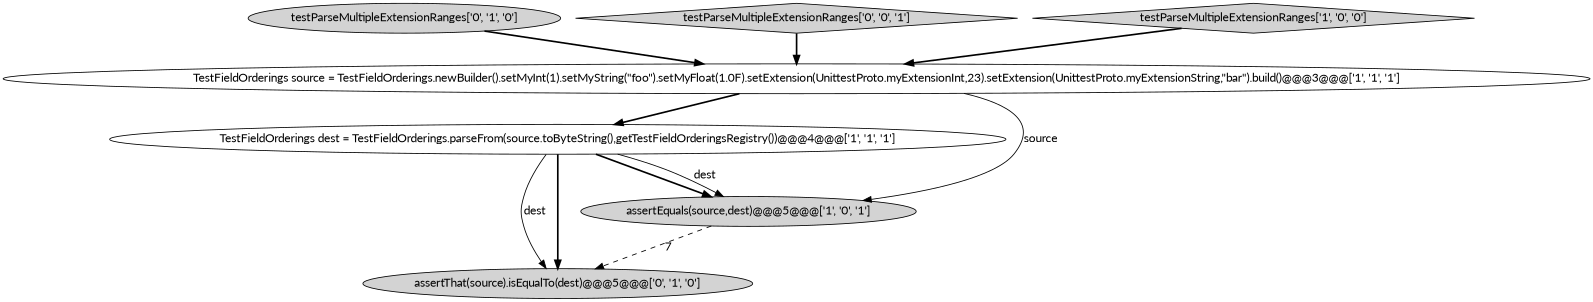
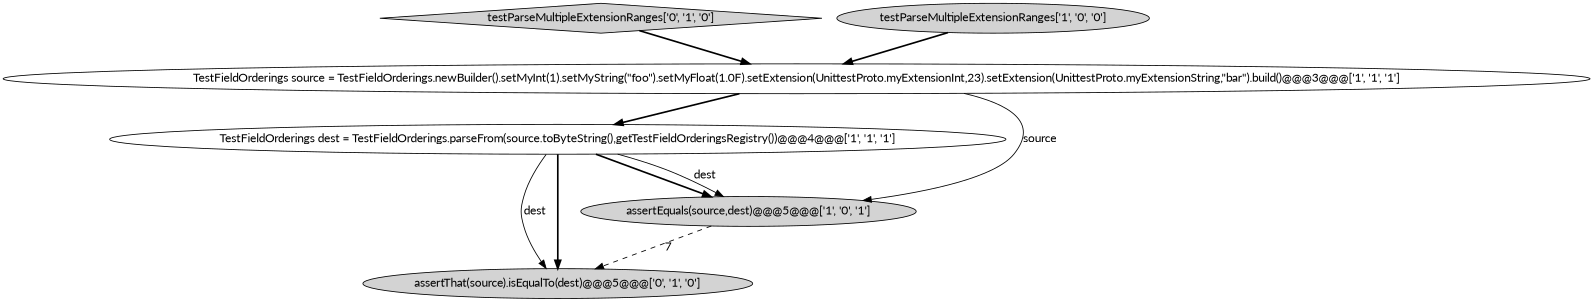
(404, 18) -> (601, 18)
(797, 18) -> none
(1253, 18) -> (993, 18)
